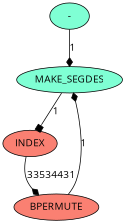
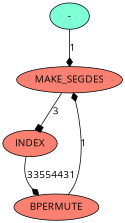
(70, 80) -> (70, 80)
(56, 112) -> (56, 112)
(52, 175) -> (52, 175)
